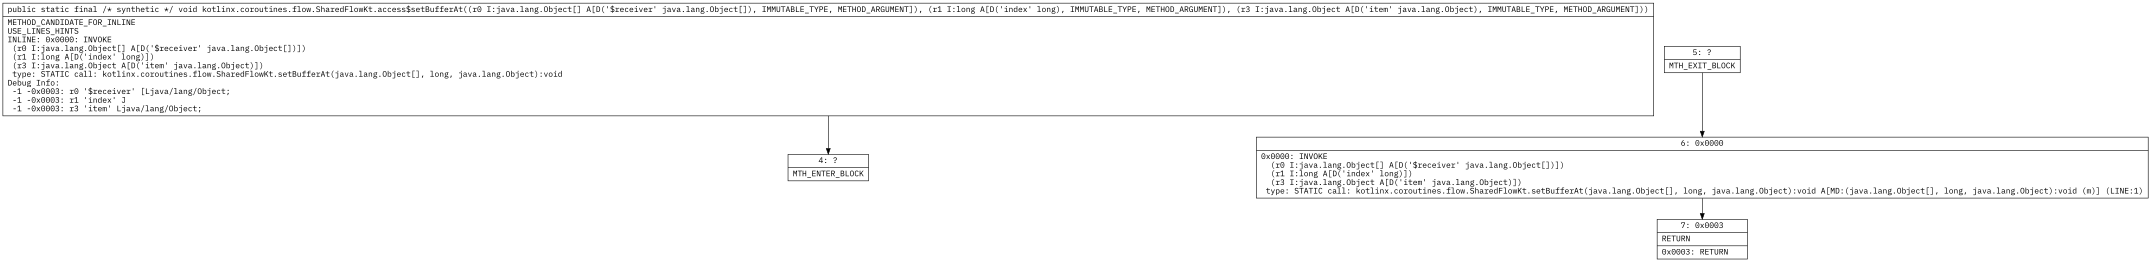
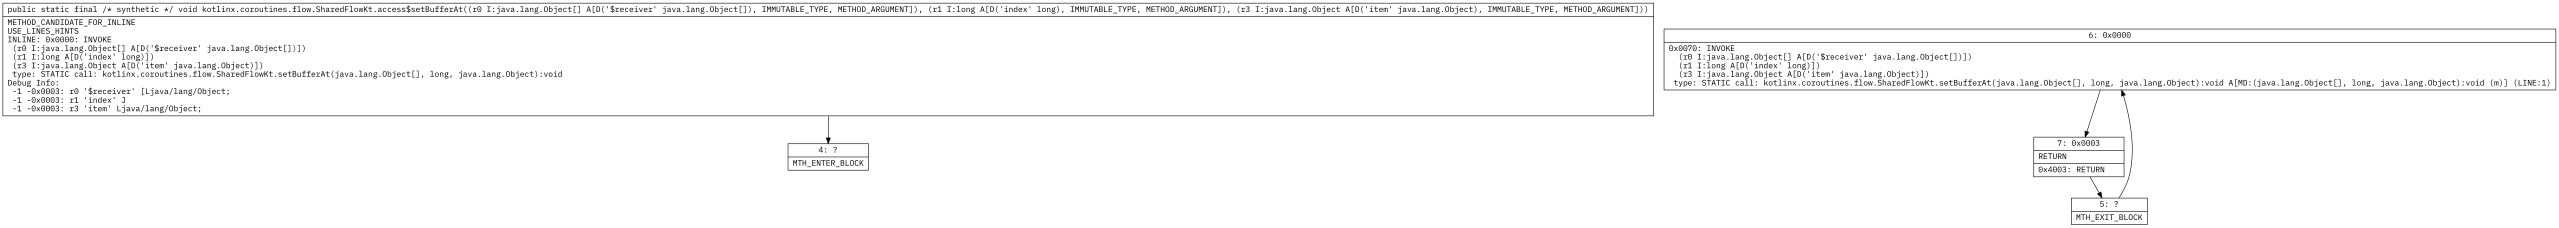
(1299, 157) -> (1707, 49)
none -> (2095, 185)
(1702, 252) -> (2079, 170)
